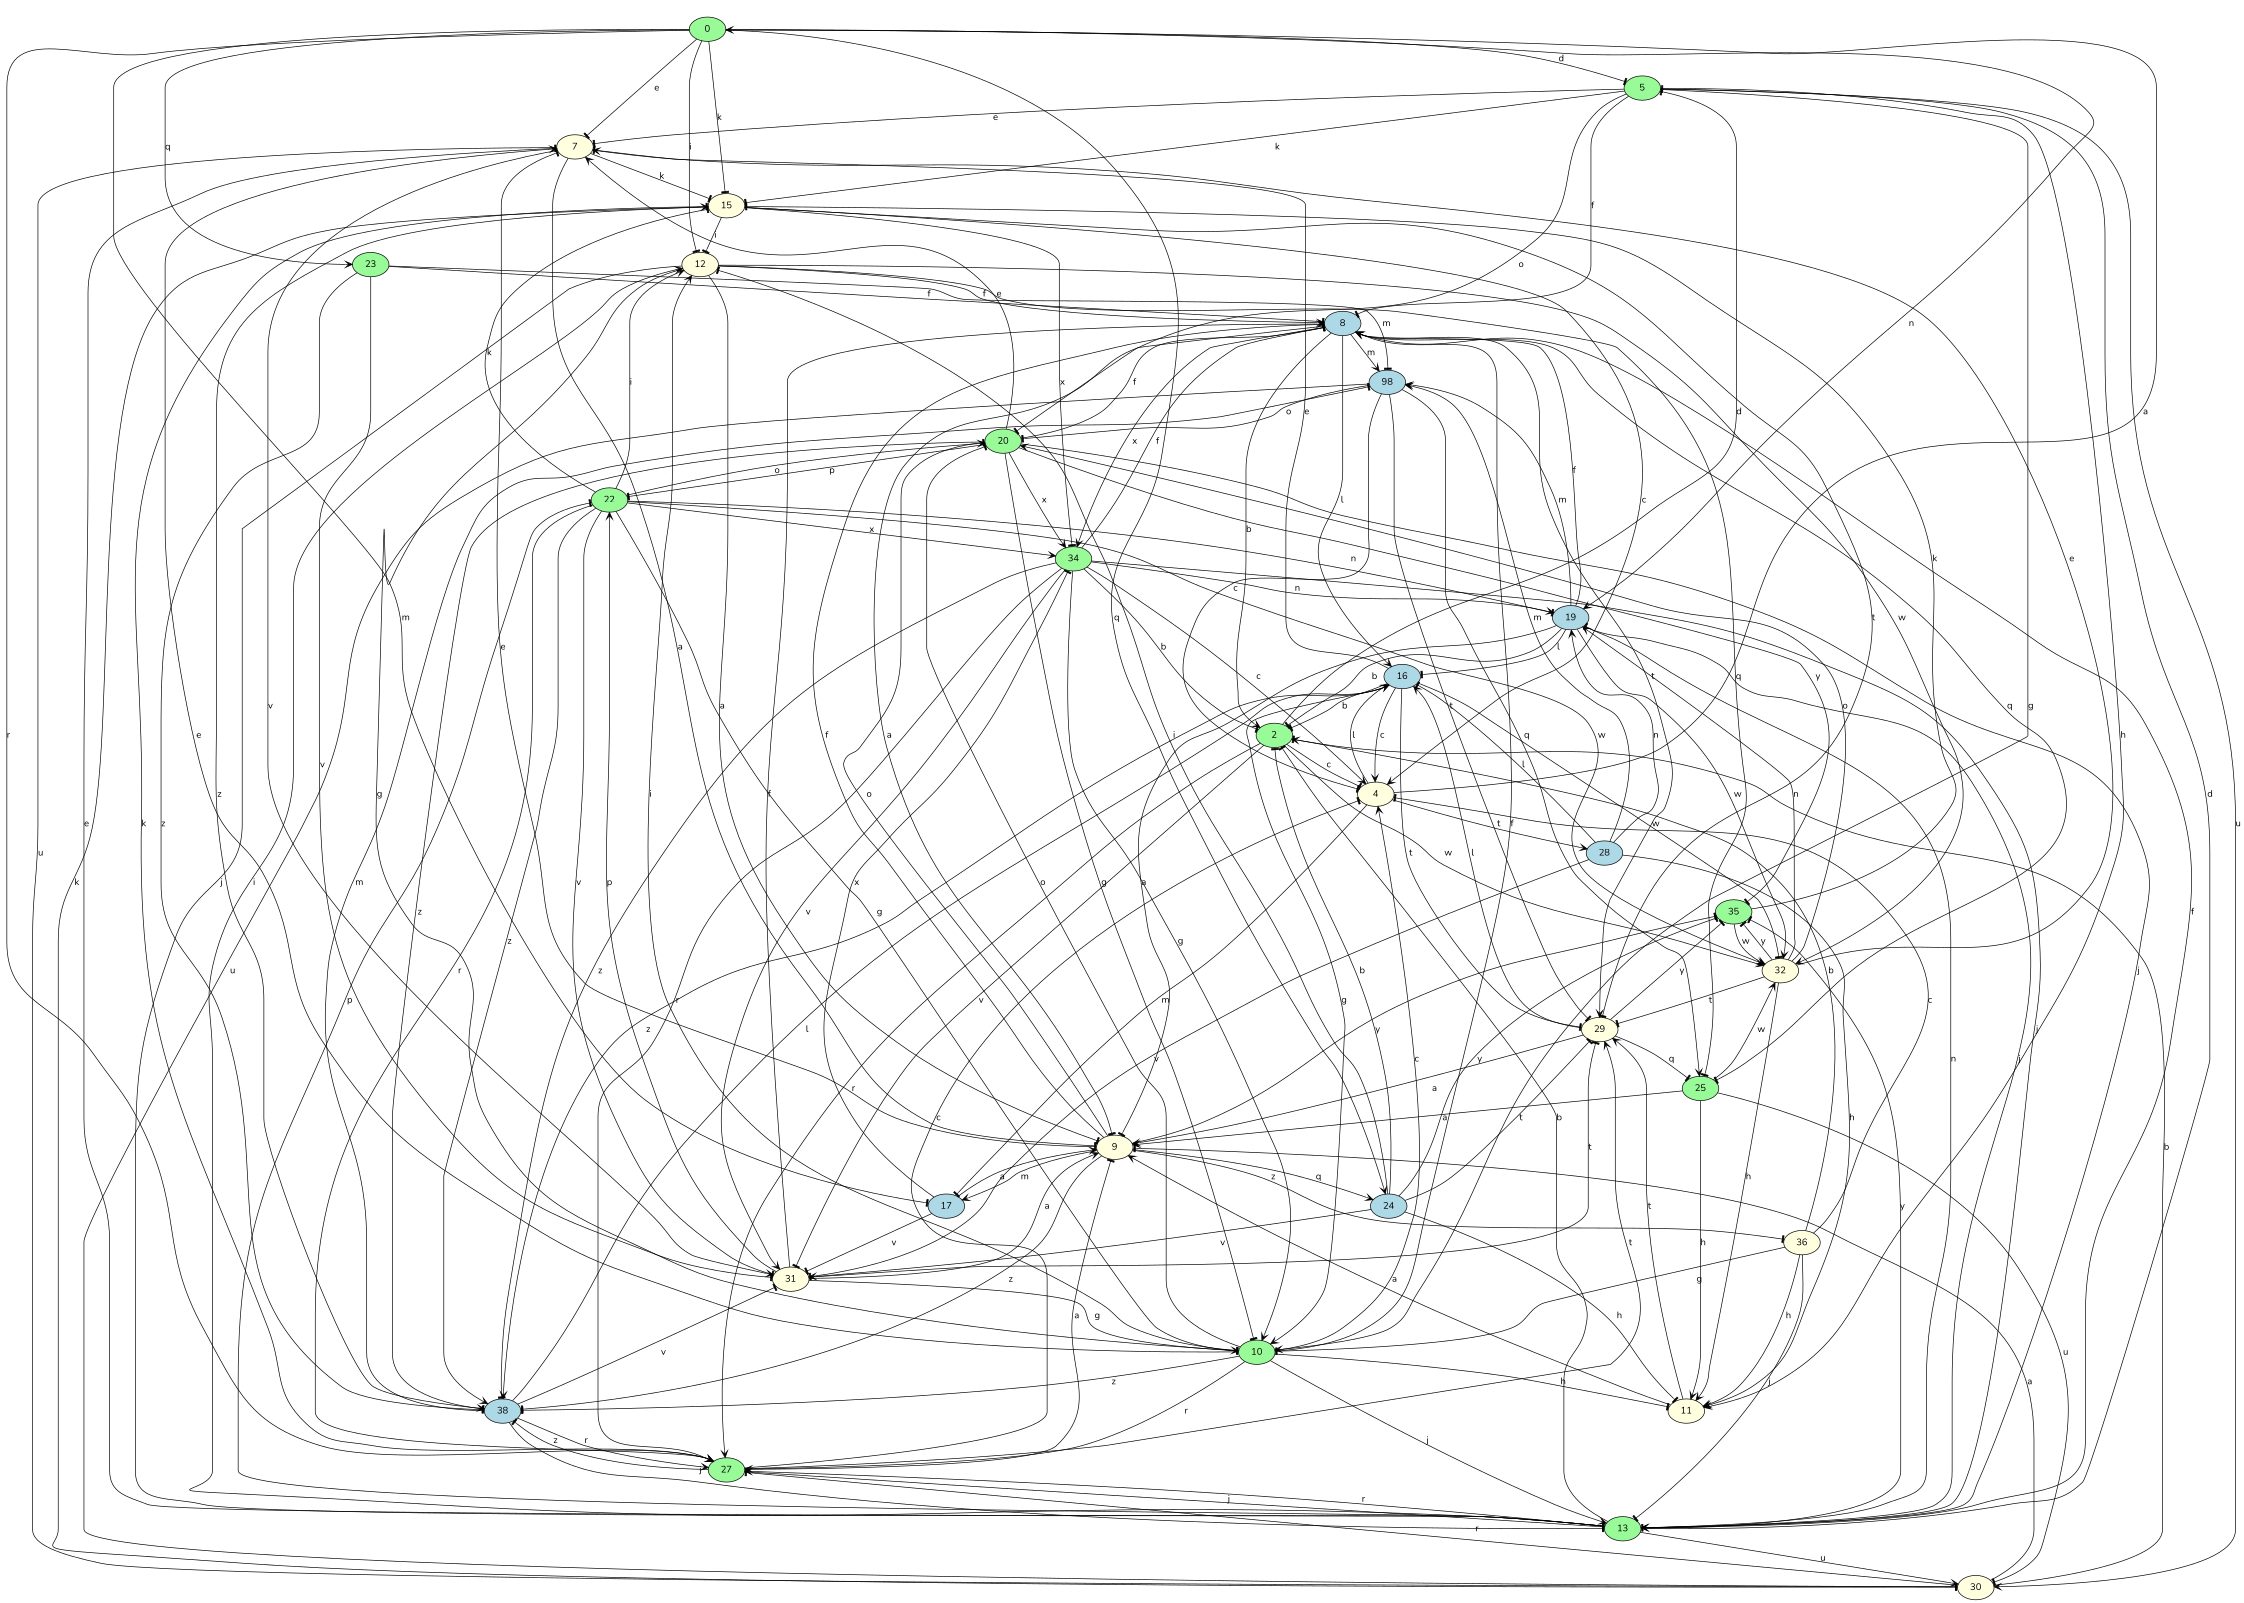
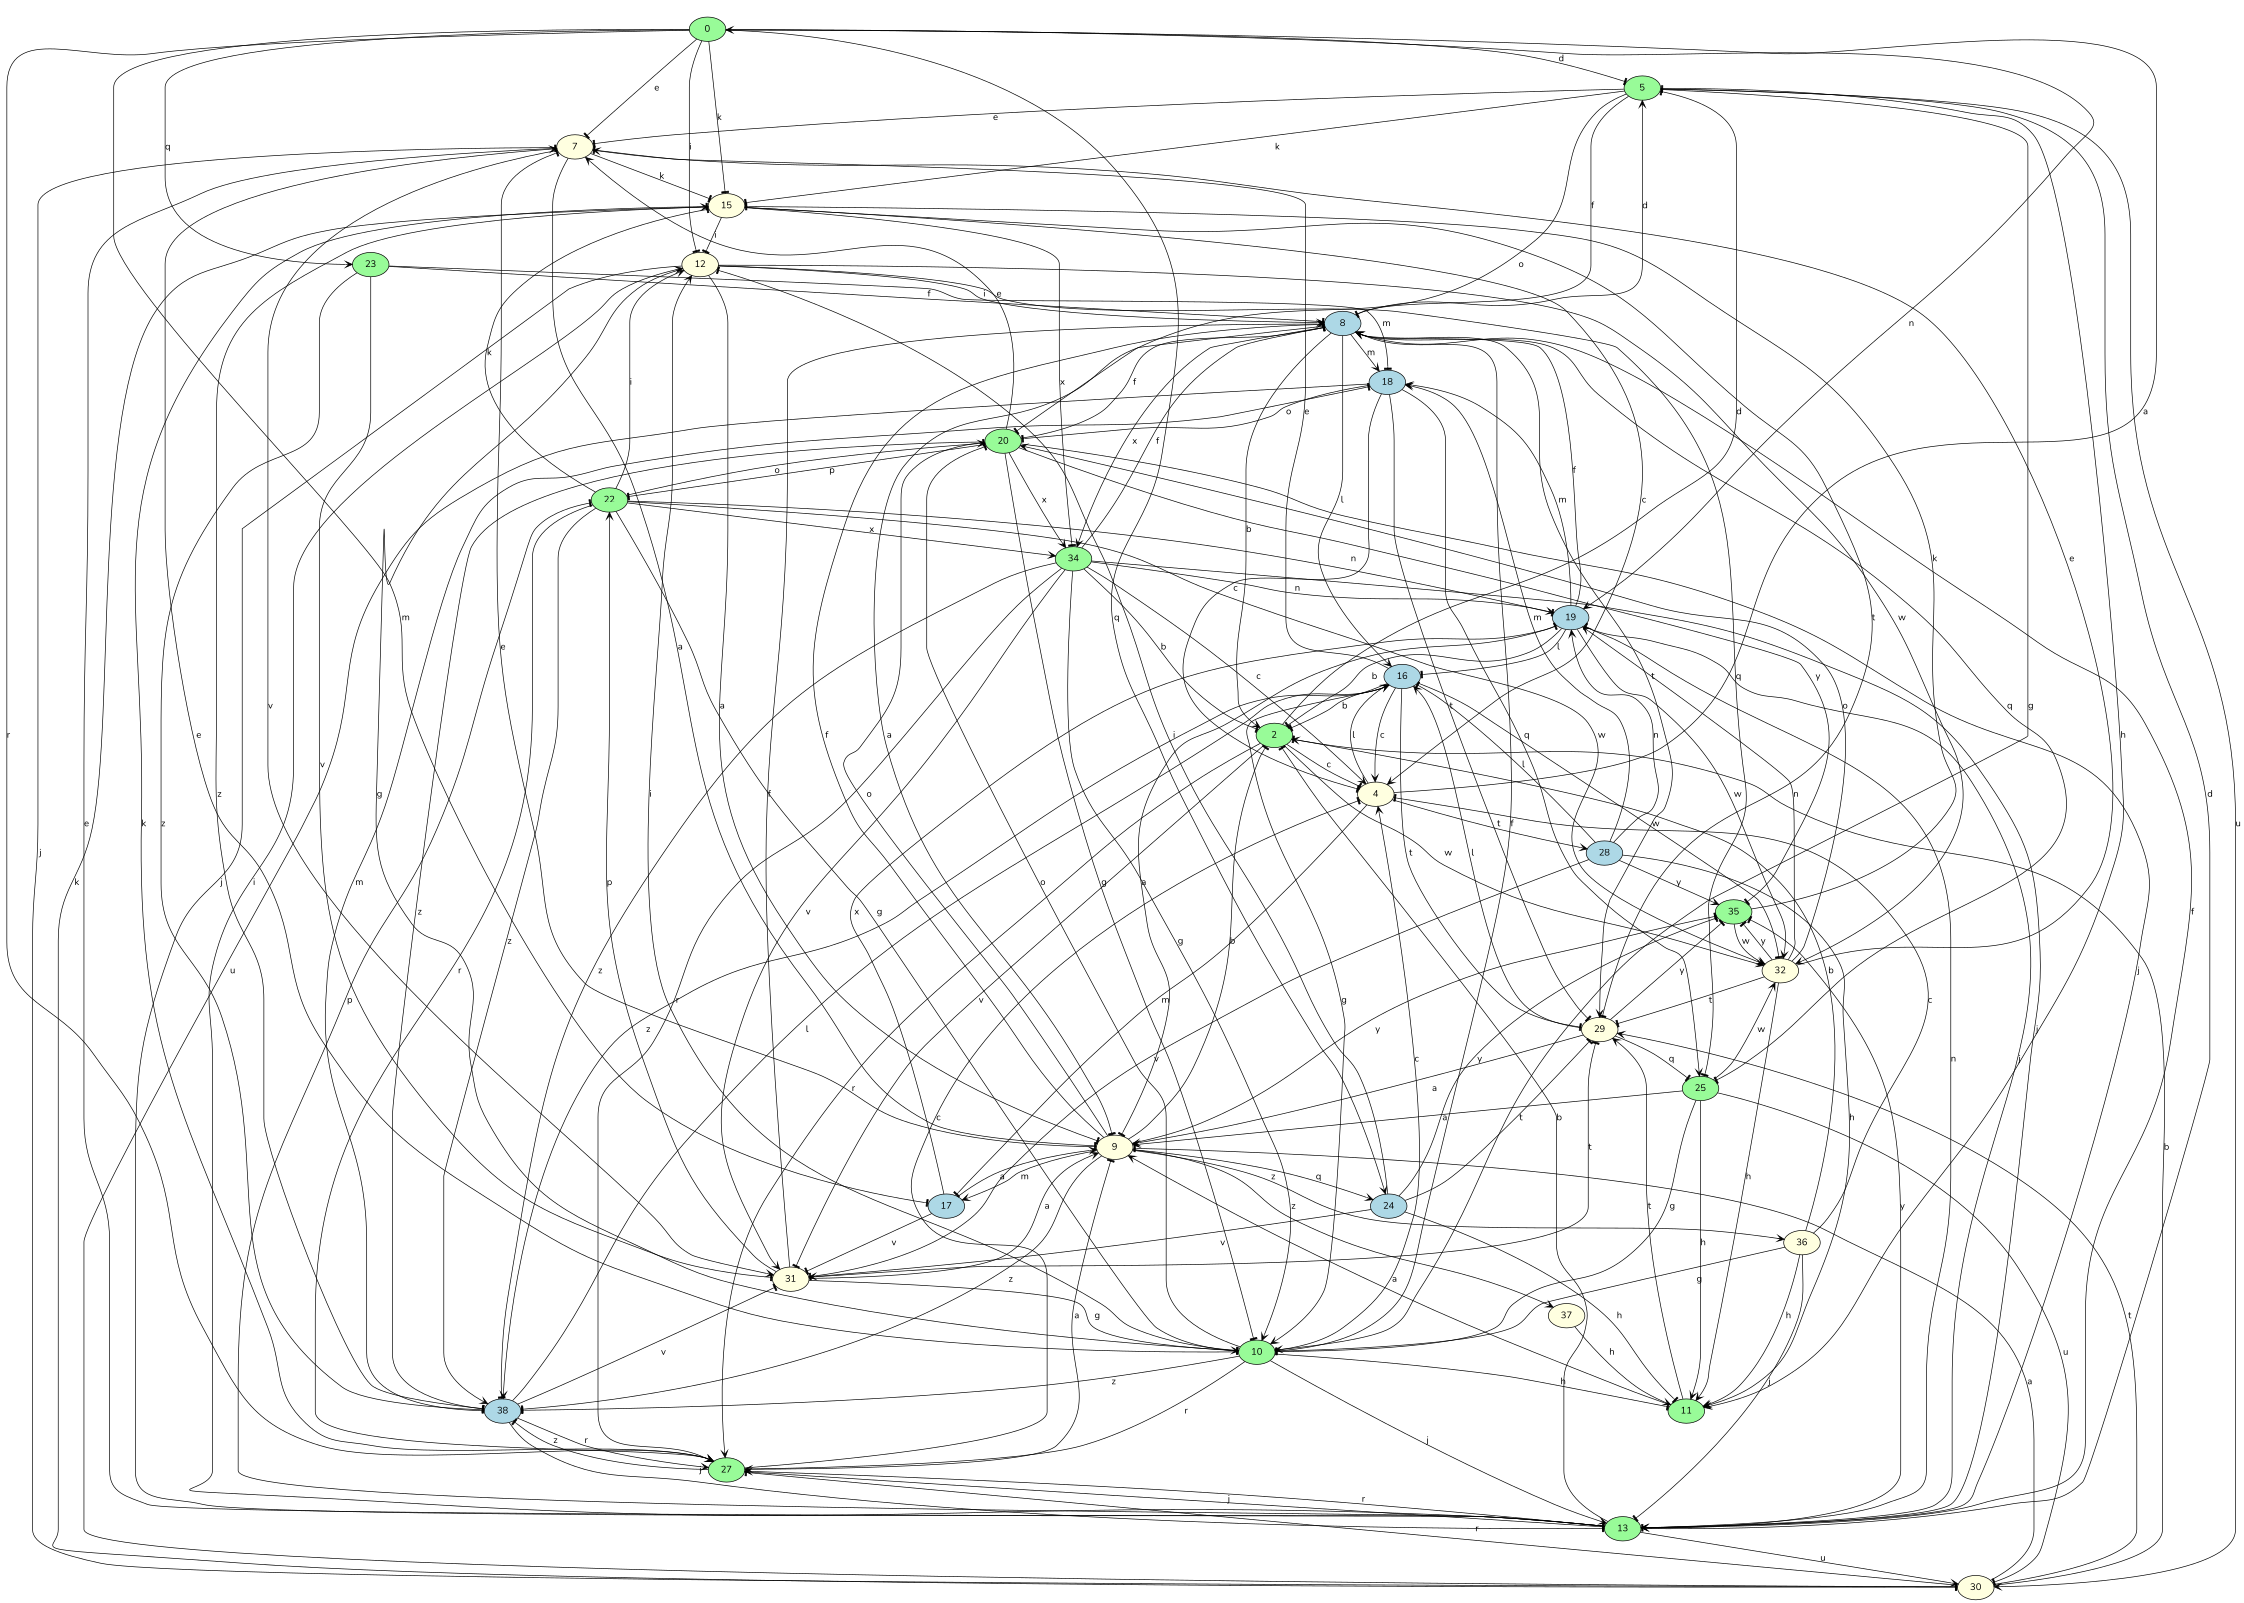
(985, 294) -> (985, 294)
none -> (1585, 296)
(1387, 382) -> (1387, 382)
(217, 677) -> (217, 677)
(41, 853) -> (41, 853)
(857, 873) -> (1034, 755)
none -> (1666, 881)
(573, 929) -> none
(1354, 968) -> (1228, 958)
(1468, 1227) -> (1468, 1227)
none -> (1535, 1291)
none -> (1567, 1316)
(1342, 1408) -> (2085, 1237)
(1686, 1411) -> (1686, 1411)
